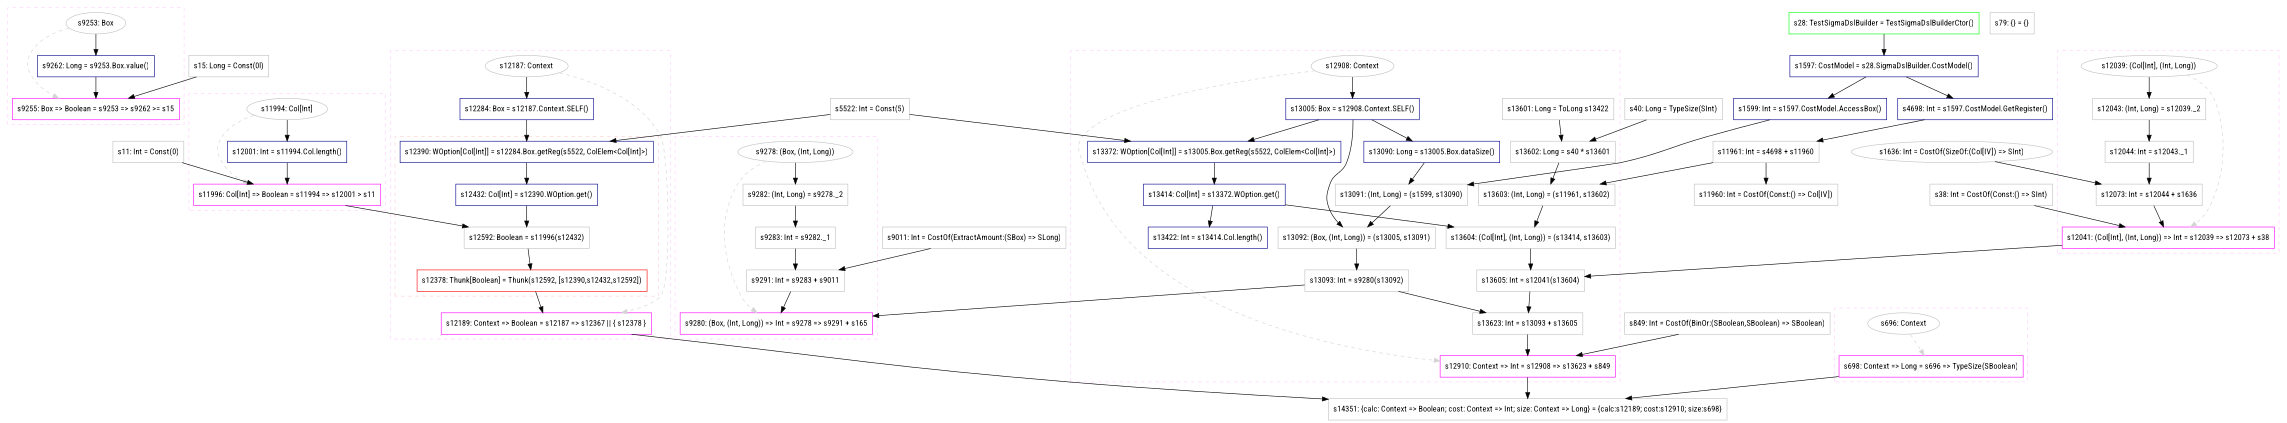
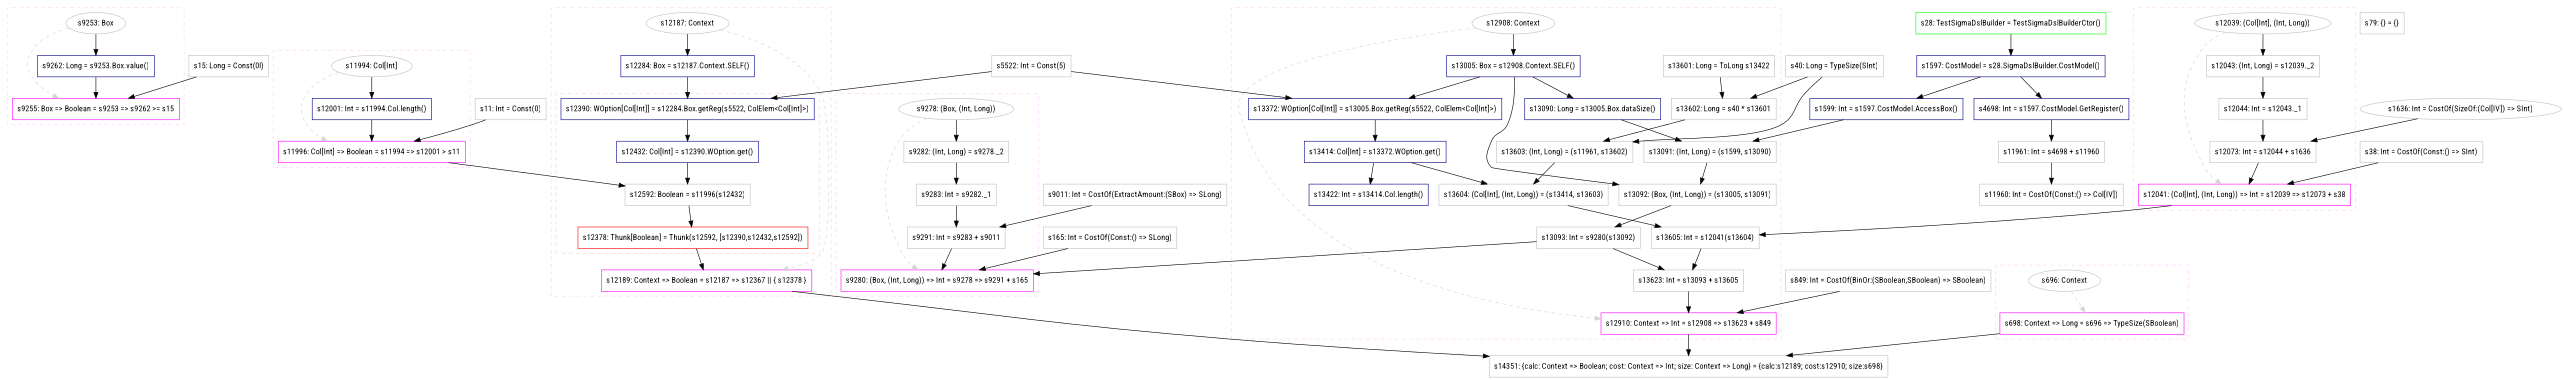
(1660, 173) -> (1743, 135)
none -> (1110, 238)
